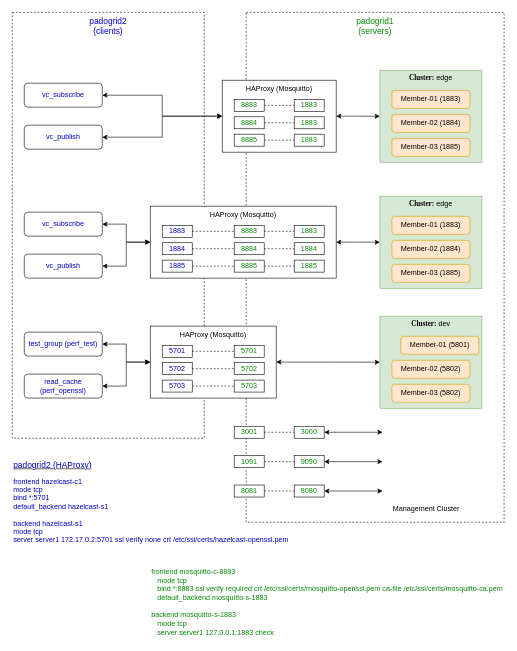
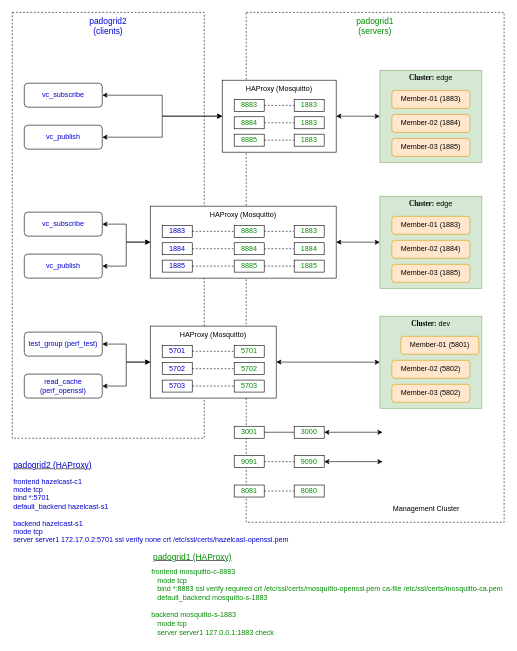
(279, 432) -> (279, 432)
(249, 462) -> (249, 462)
(377, 491) -> none
none -> (193, 557)
